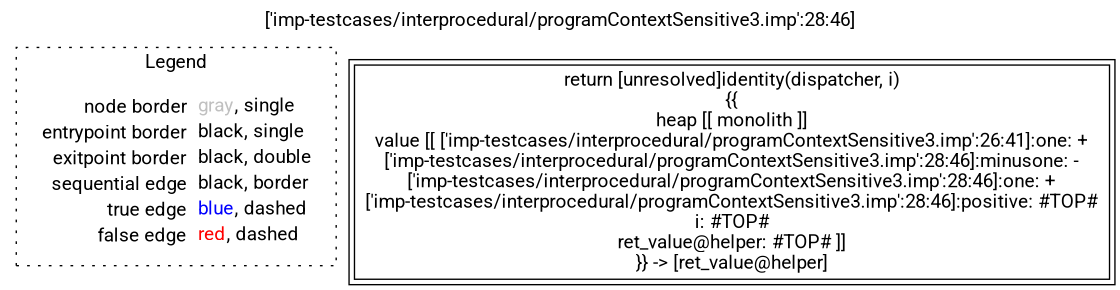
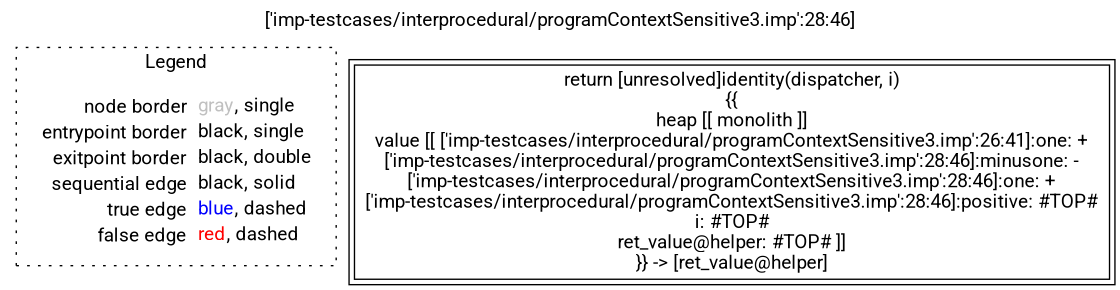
(277, 183) -> (270, 183)
